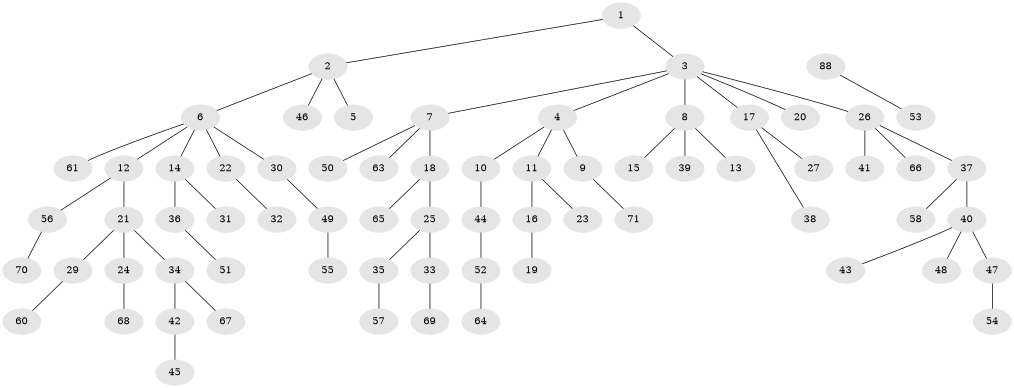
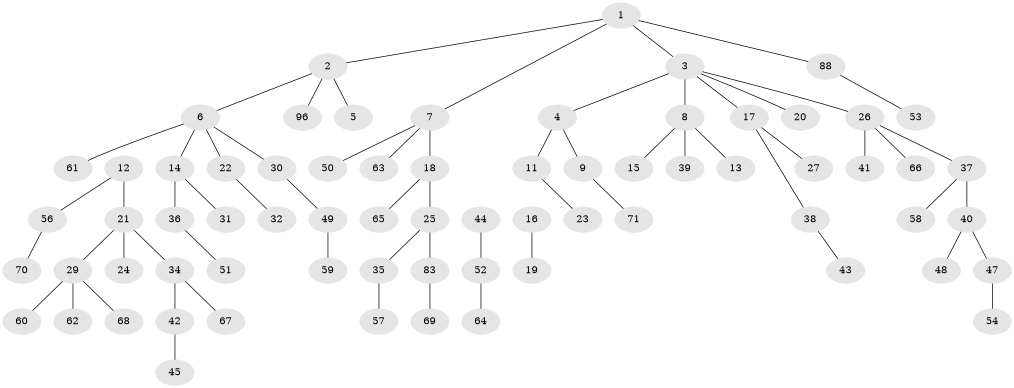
none -> (724, 41)
(557, 92) -> (526, 67)
(302, 118) -> (302, 118)
(162, 143) -> none
(481, 169) -> none
(532, 194) -> none
(907, 246) -> (828, 245)
(328, 271) -> (328, 271)
(430, 271) -> (430, 271)
(124, 296) -> (98, 296)
none -> (73, 322)
